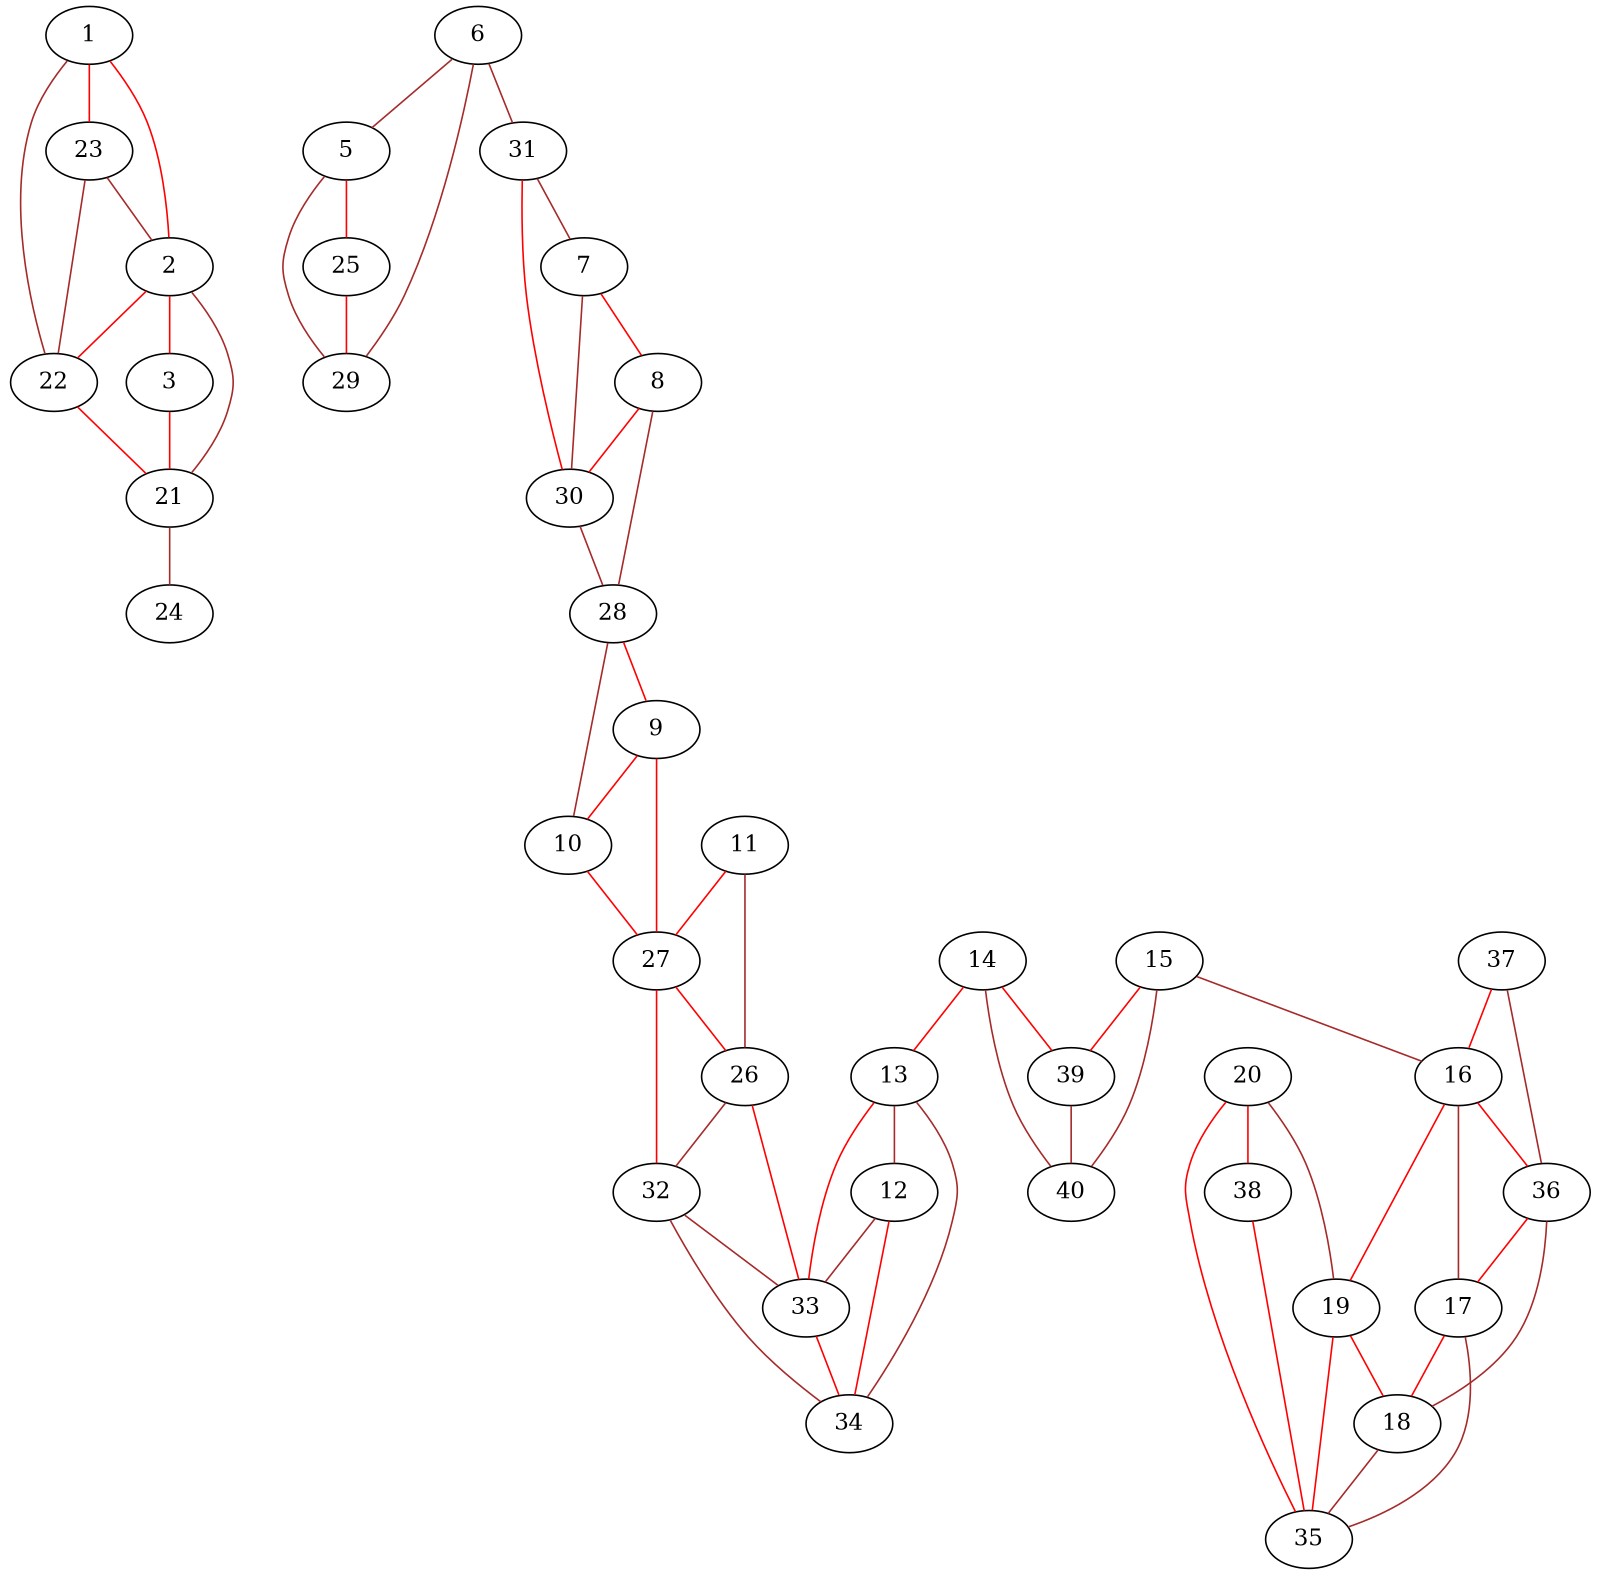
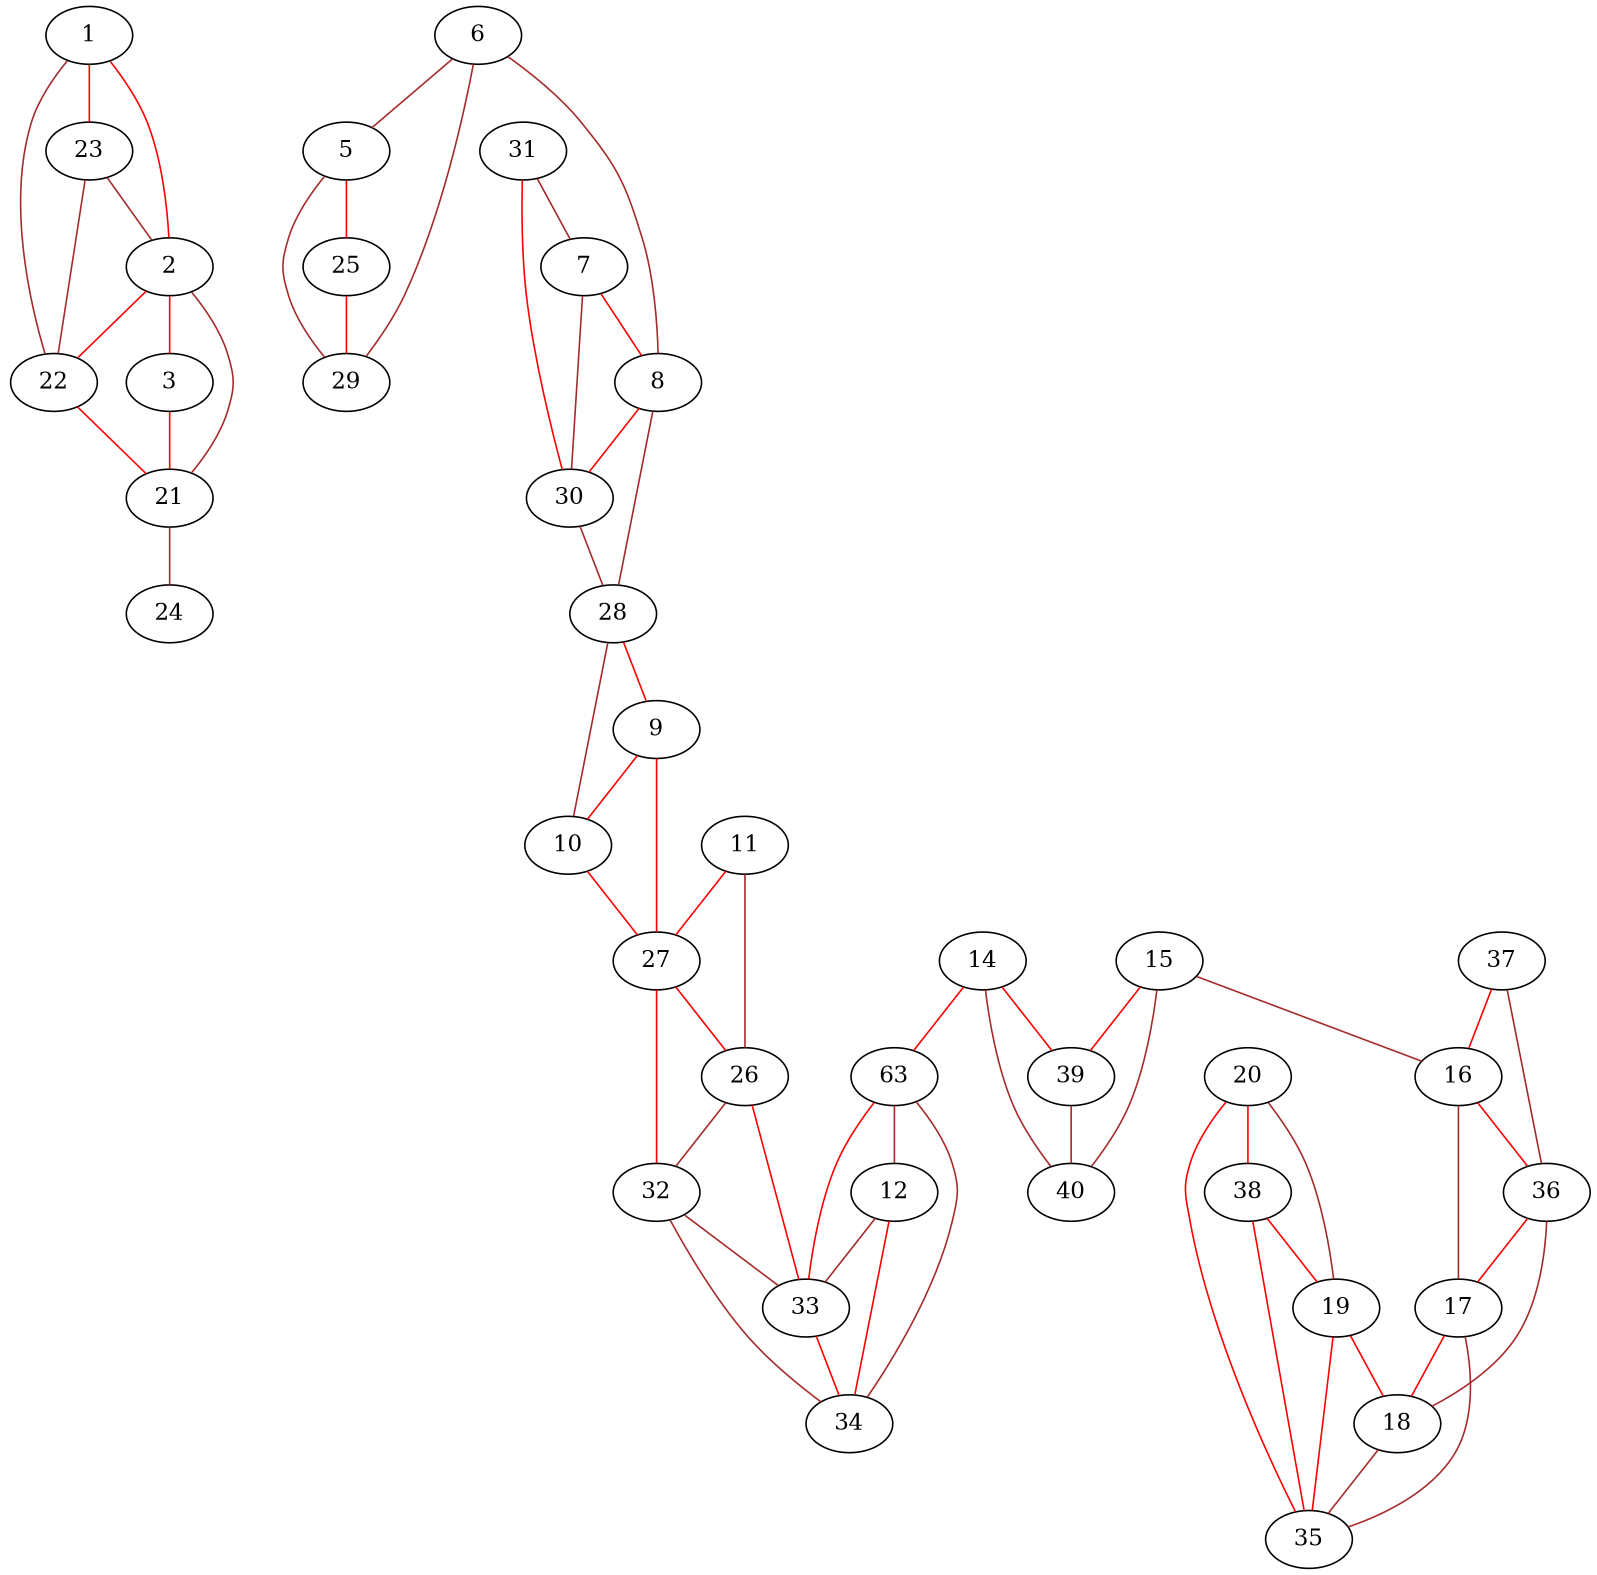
(501, 93) -> (623, 184)
(894, 1077) -> (894, 1077)
(1397, 1193) -> (1292, 1250)
